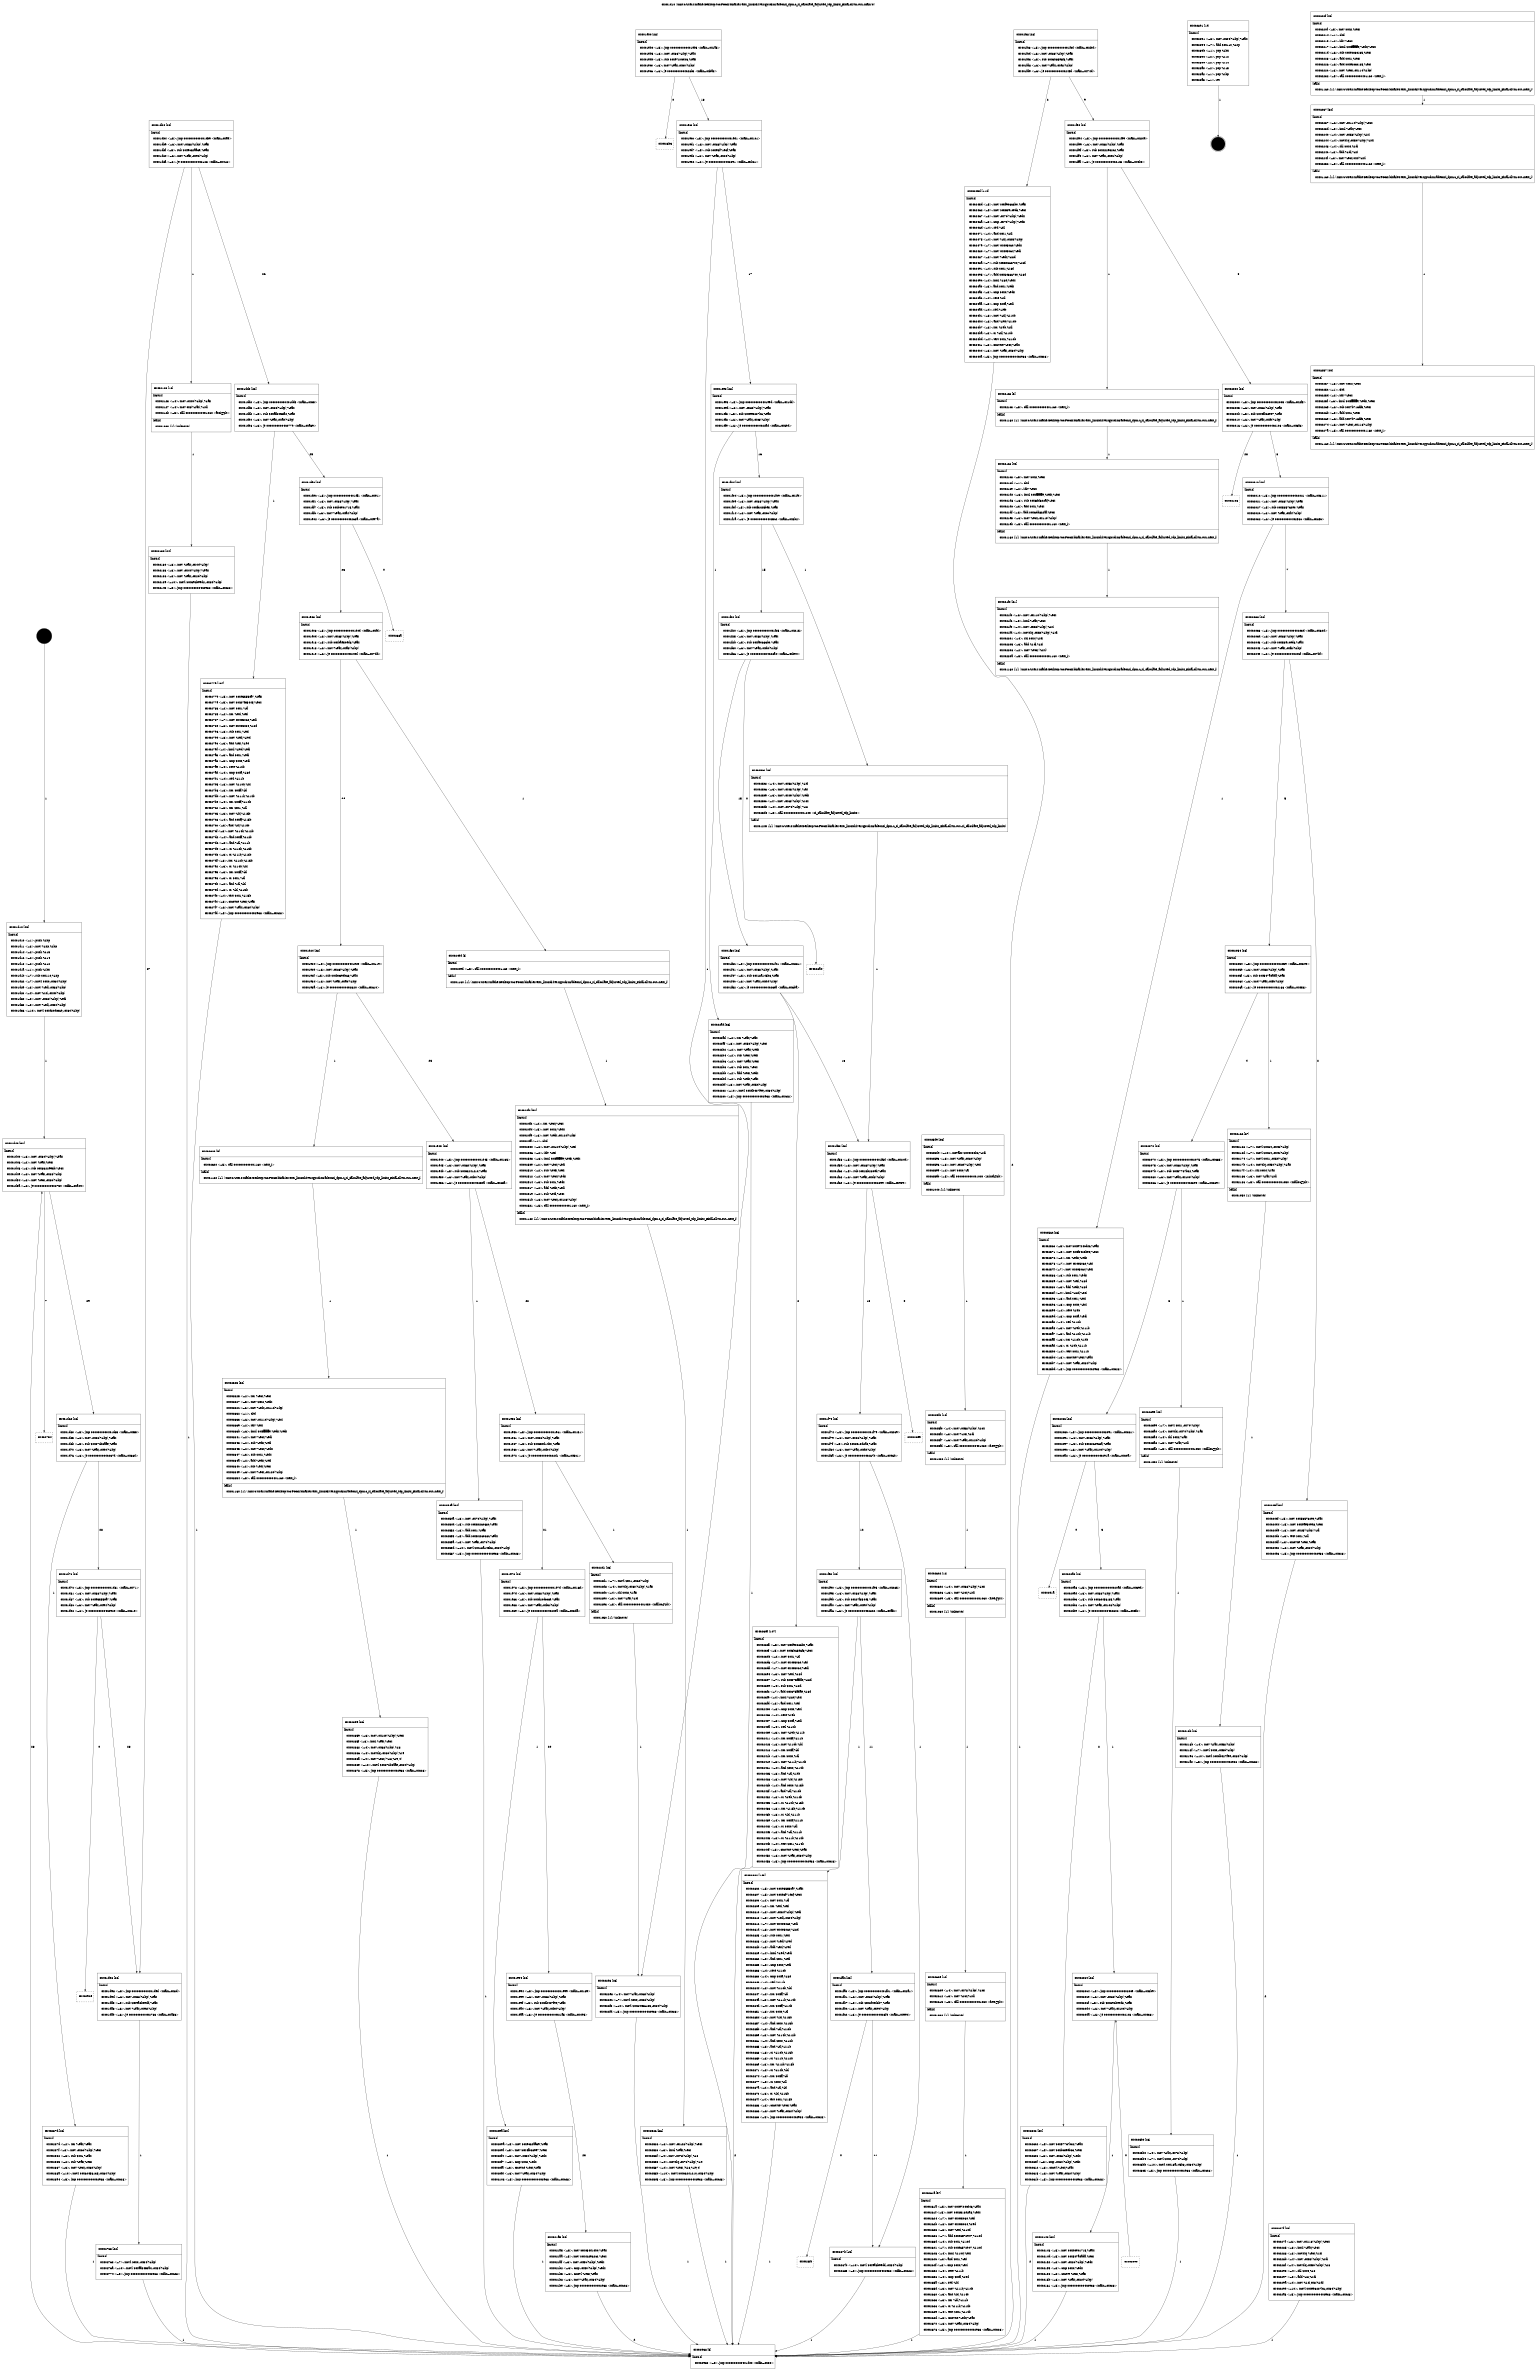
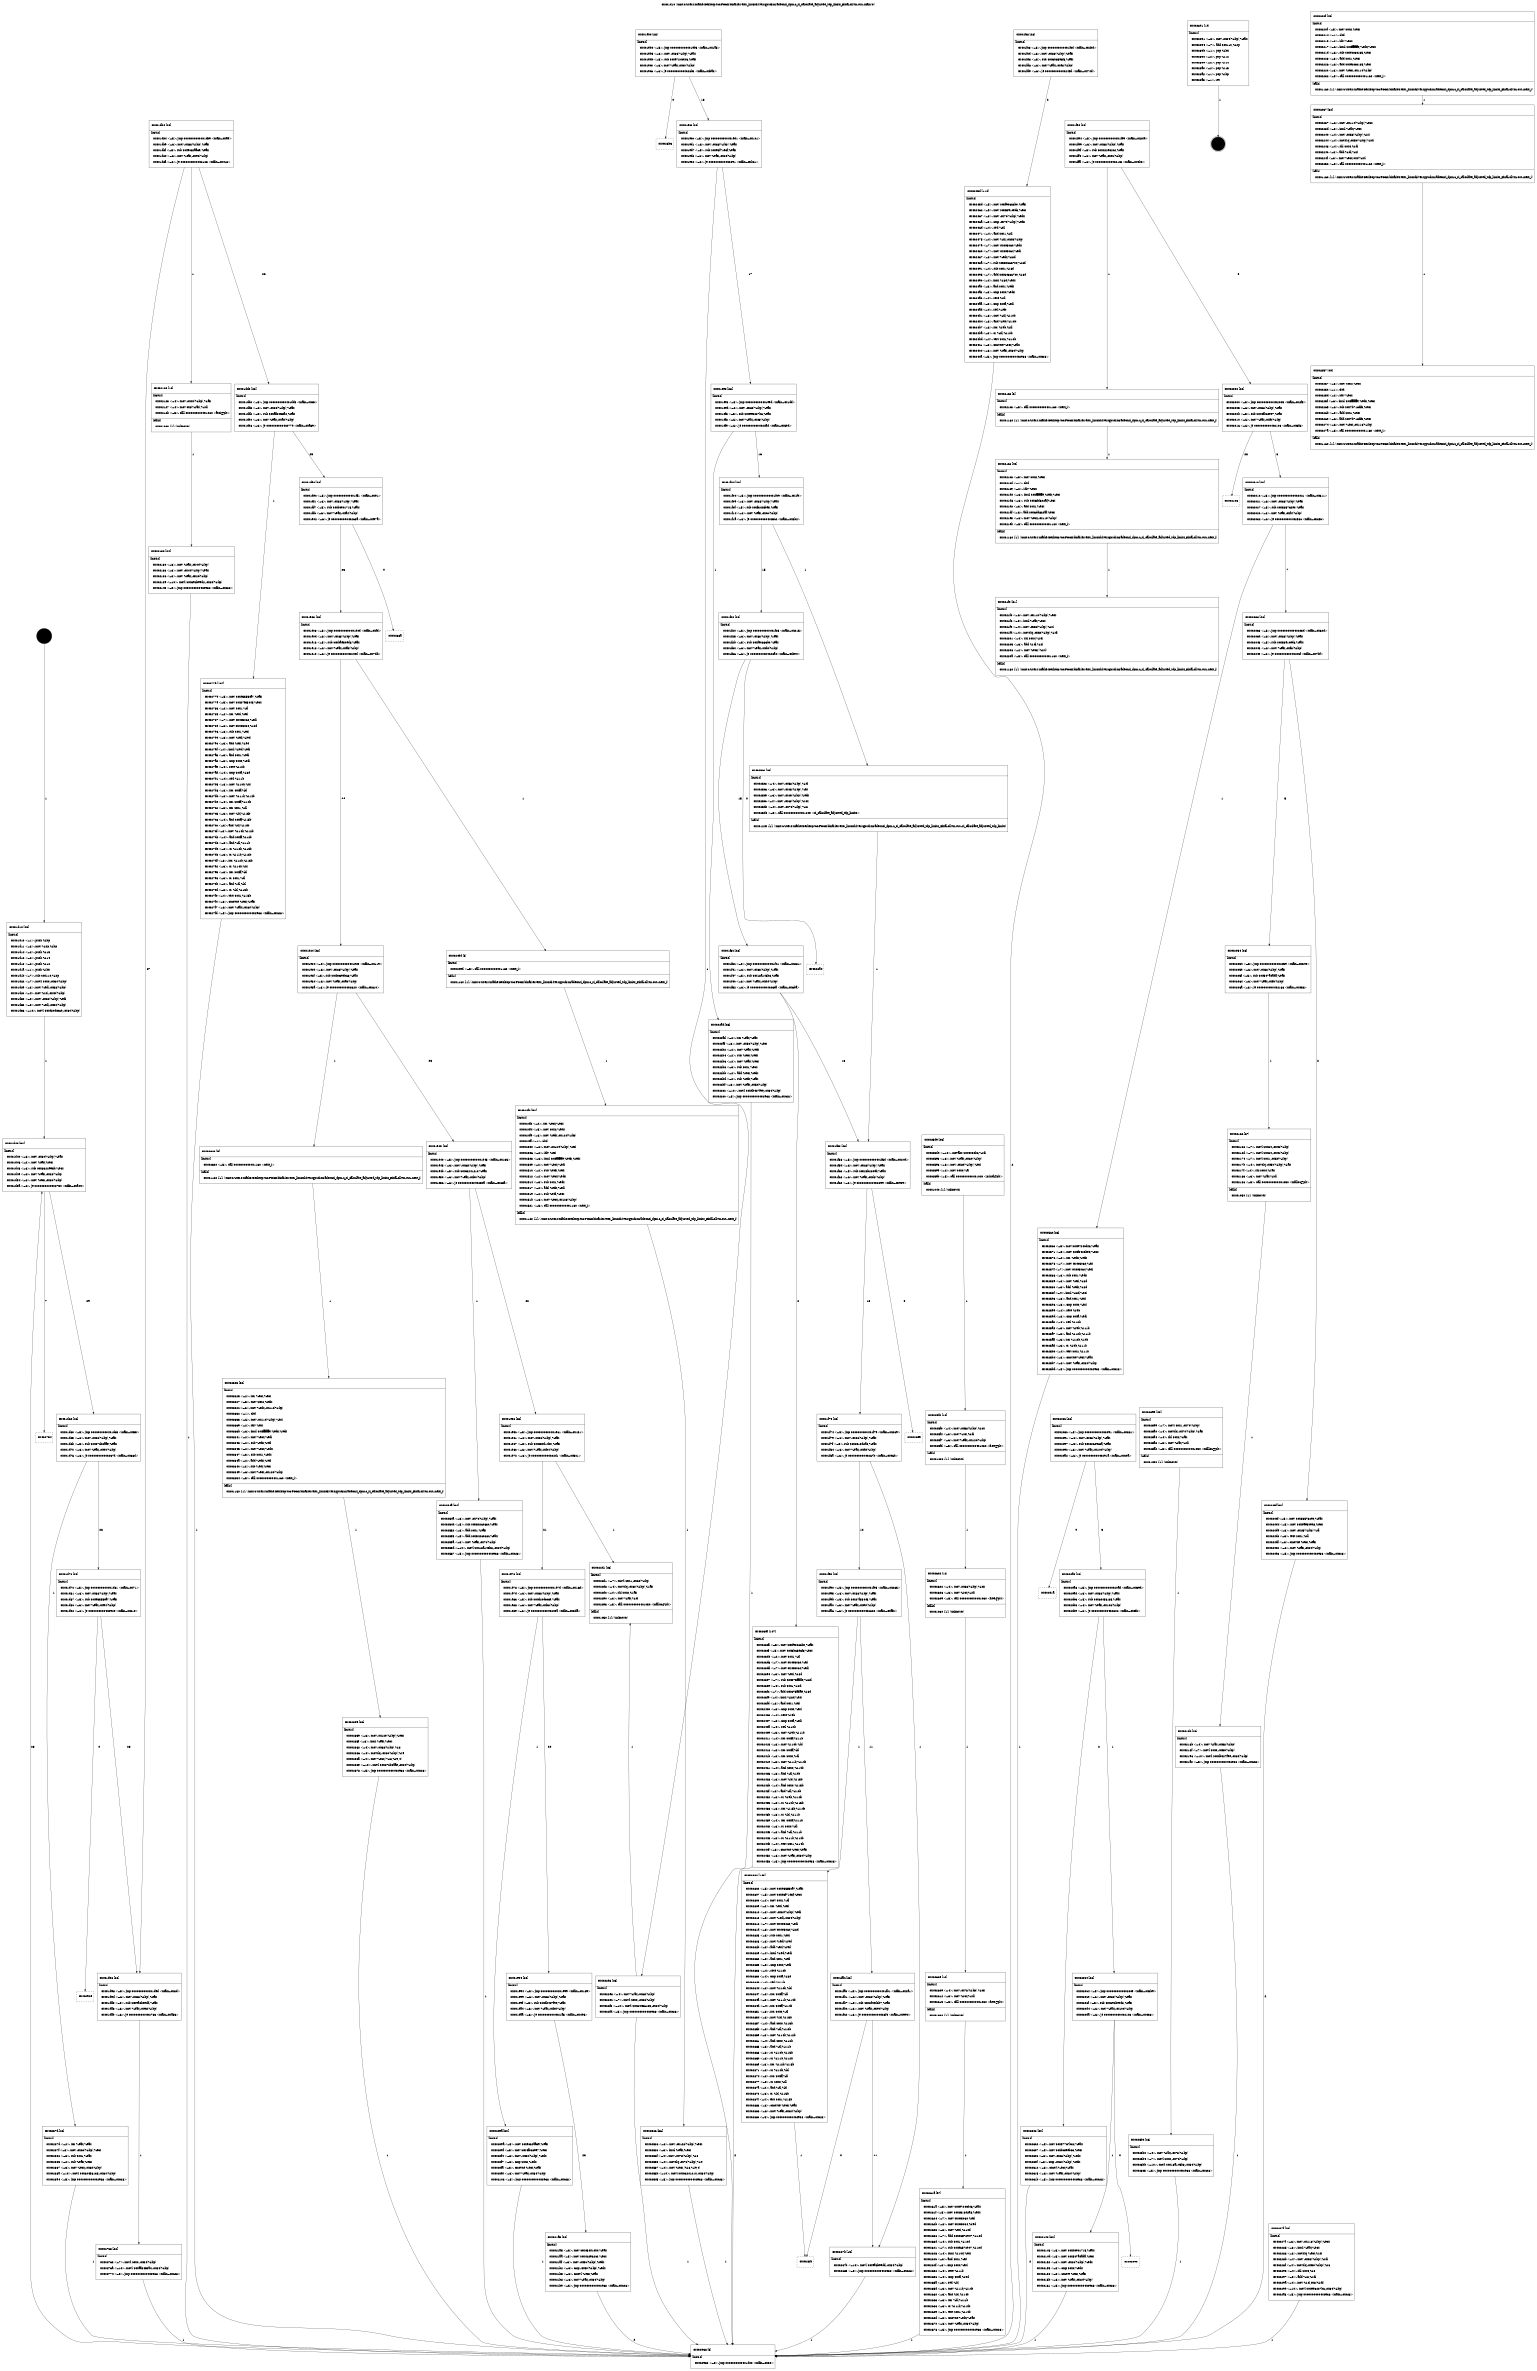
(1081, 98) -> none
(1181, 1165) -> none
(638, 1799) -> (629, 1801)
(1122, 2139) -> (1115, 2138)
(762, 2234) -> (800, 2189)
